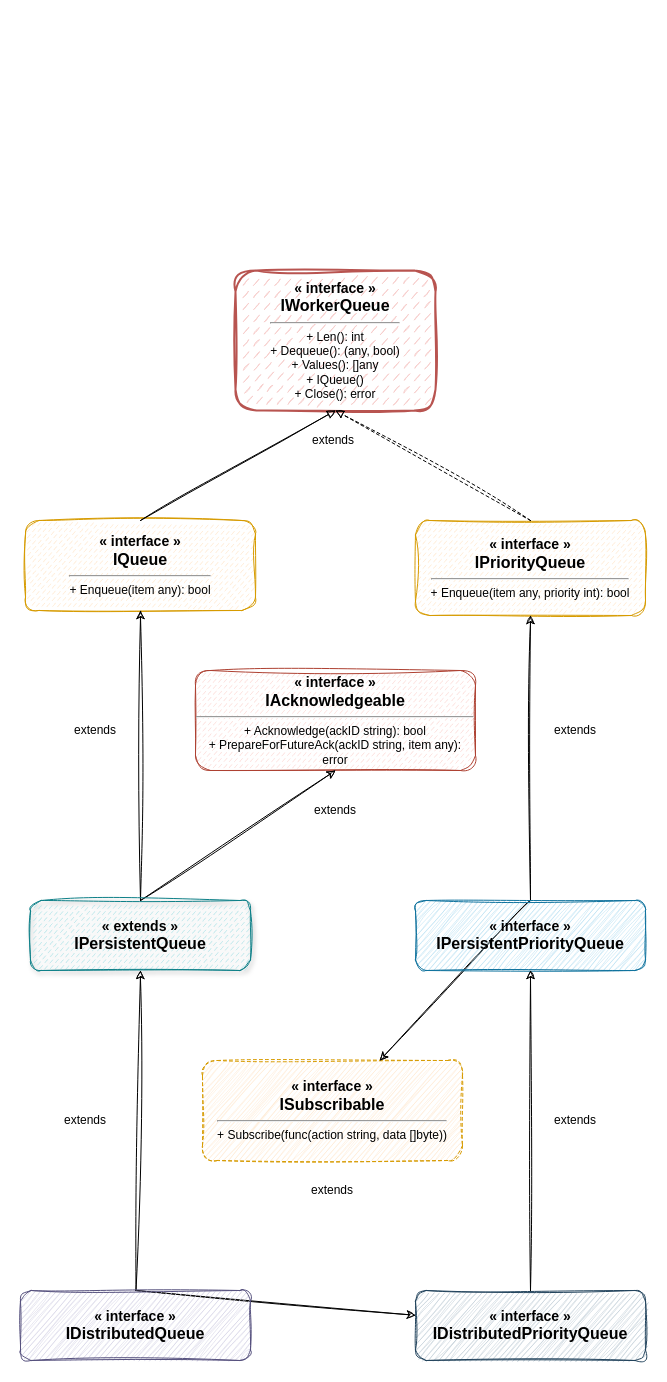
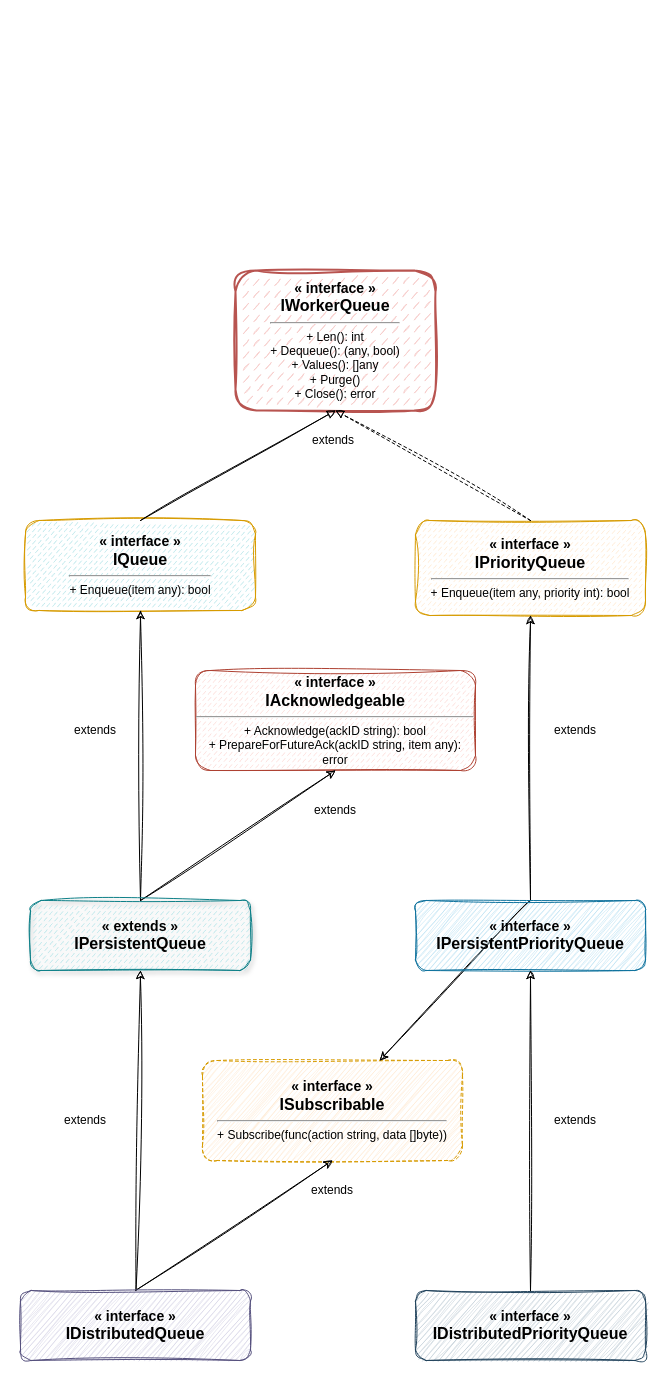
(336, 341) -> (336, 341)
(141, 566) -> (141, 566)
(328, 1308) -> (232, 1227)
